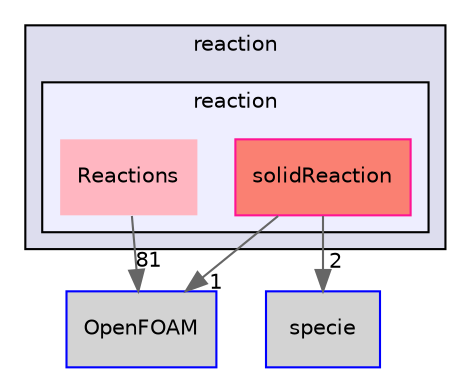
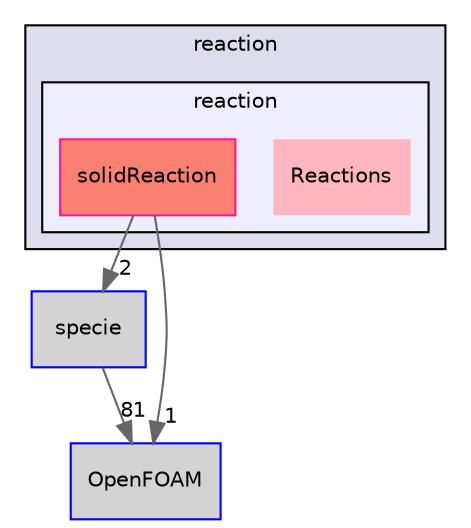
(134, 243) -> (113, 396)
